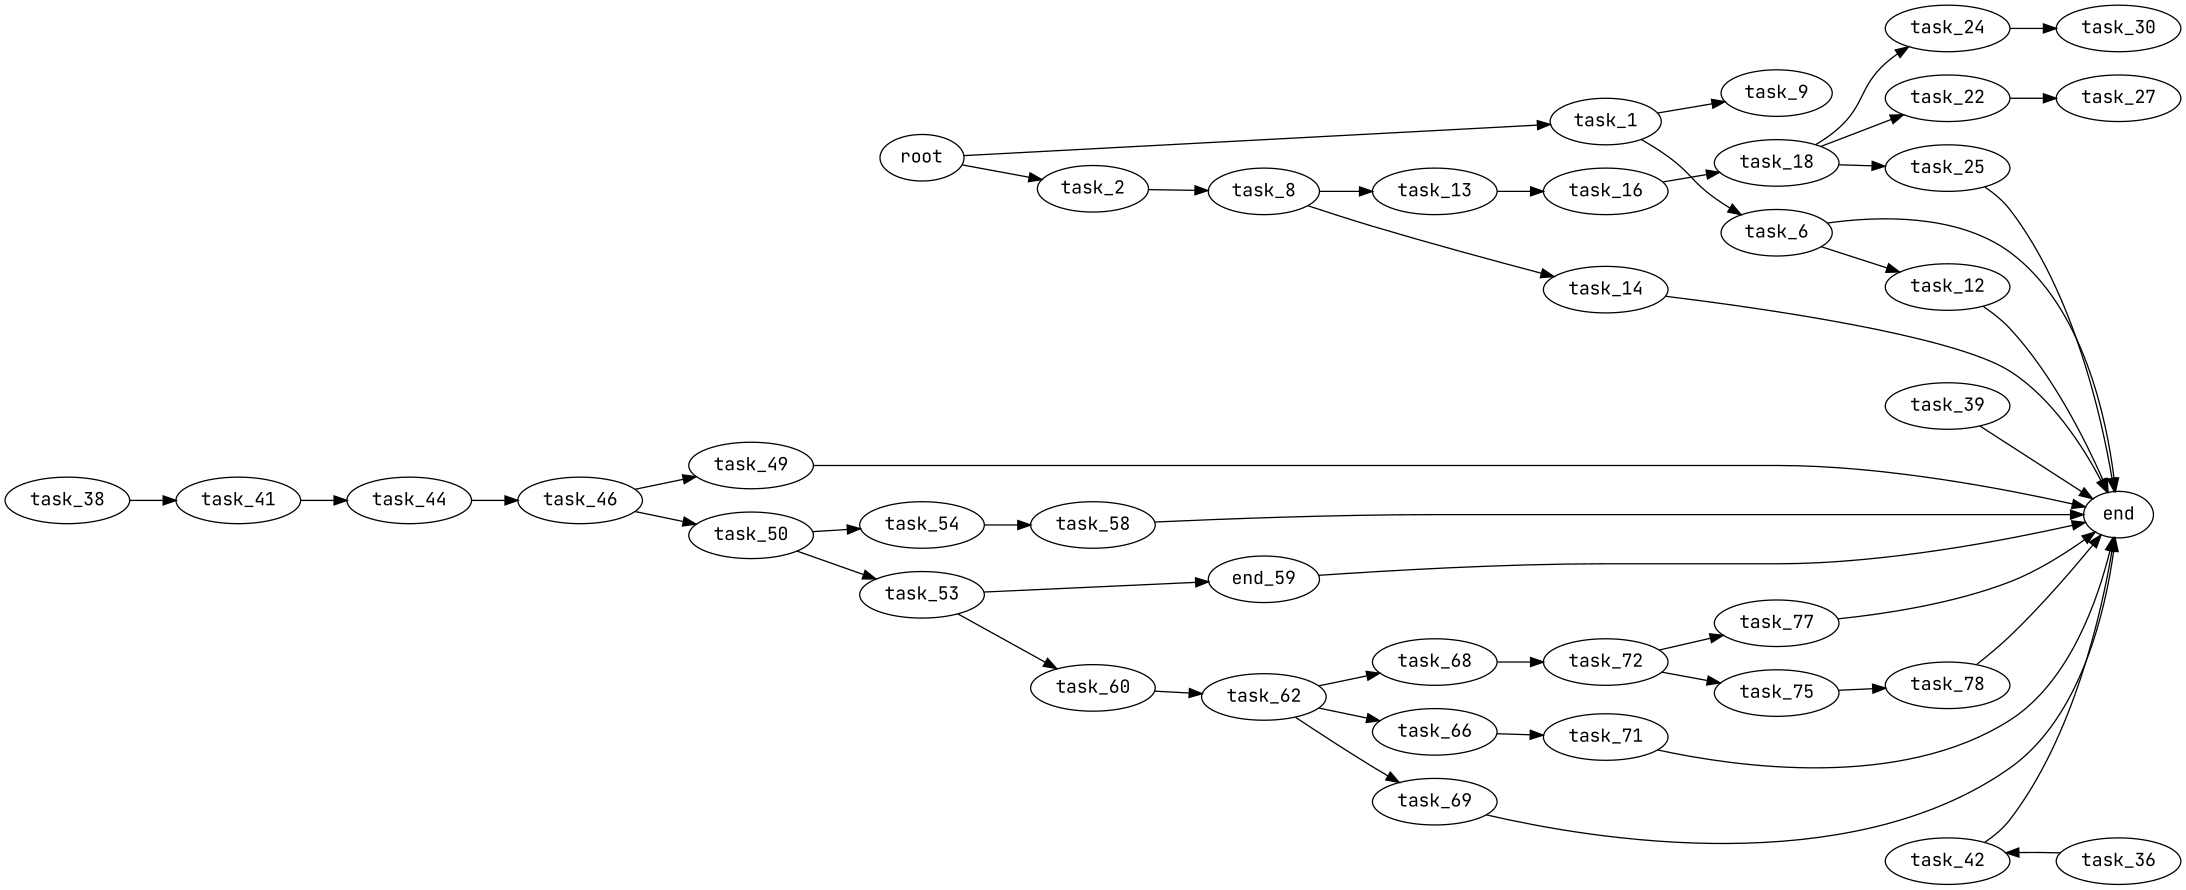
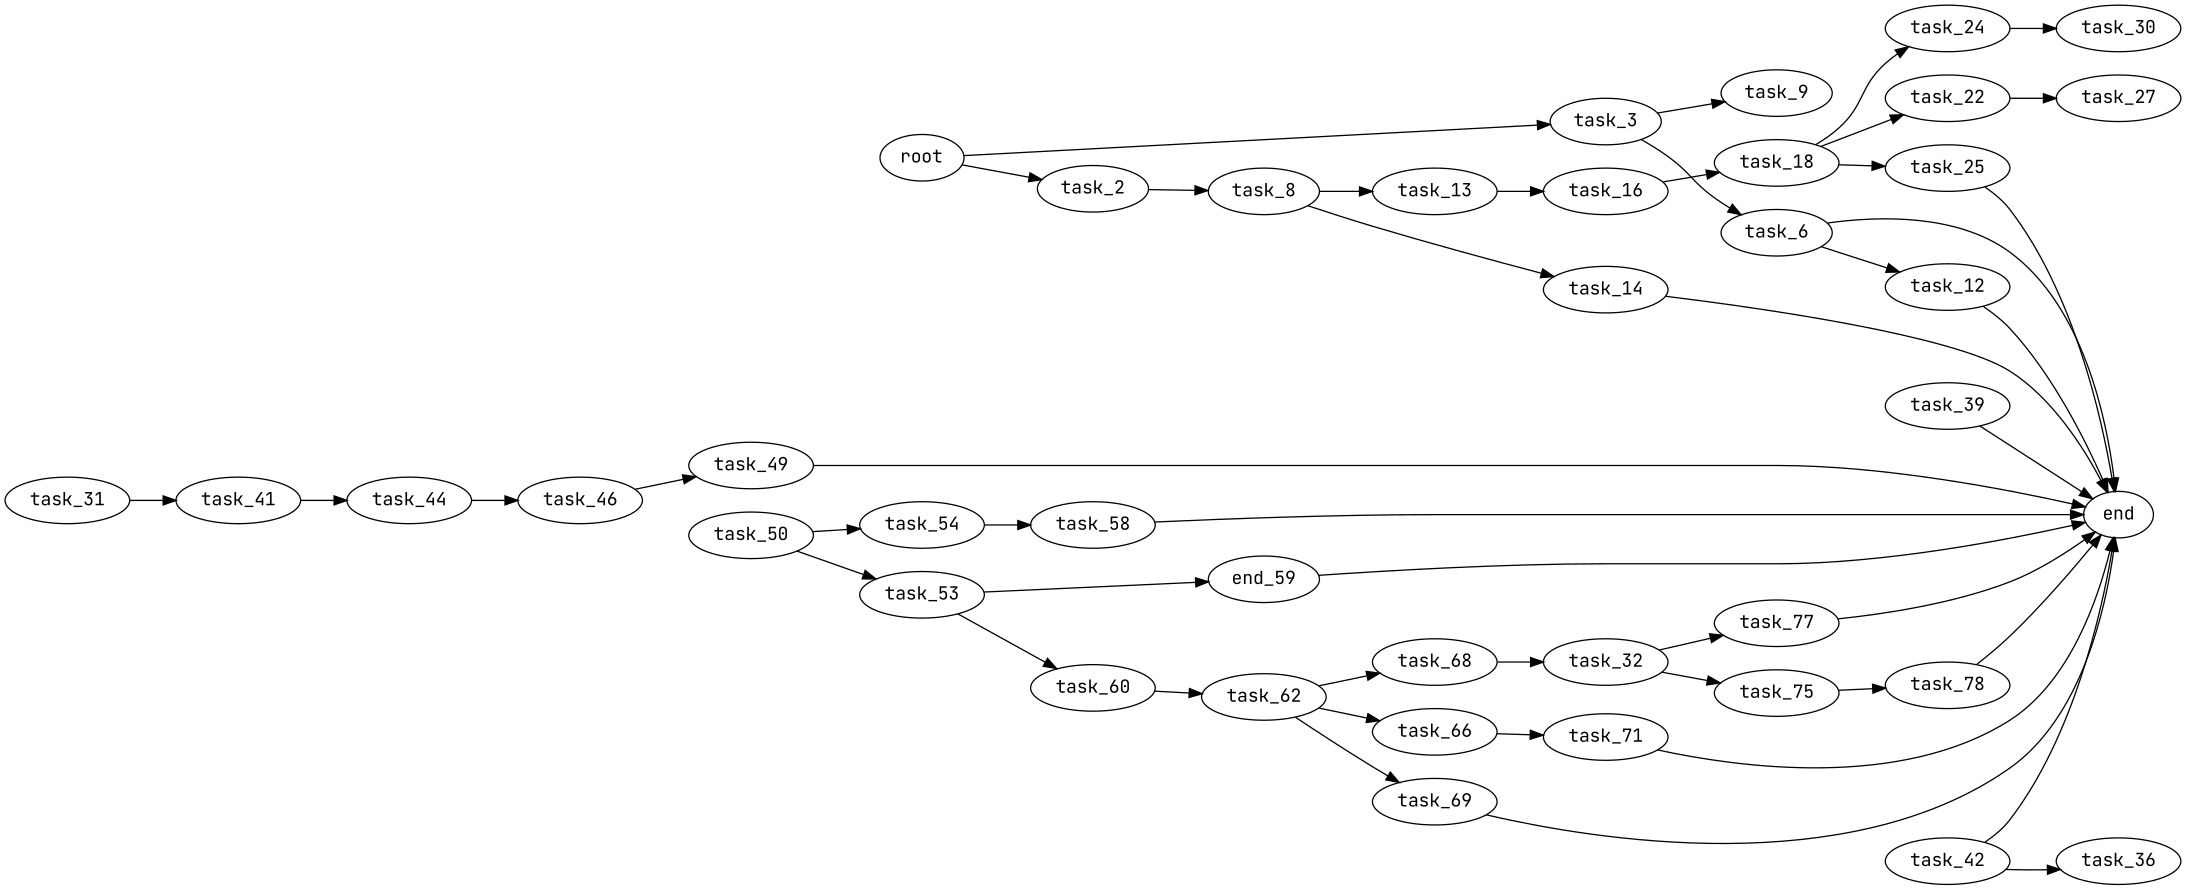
(1606, 122) -> (1606, 122)
(67, 500) -> (67, 500)
(659, 517) -> none
(1606, 662) -> (1606, 662)
(2040, 852) -> (2027, 870)
